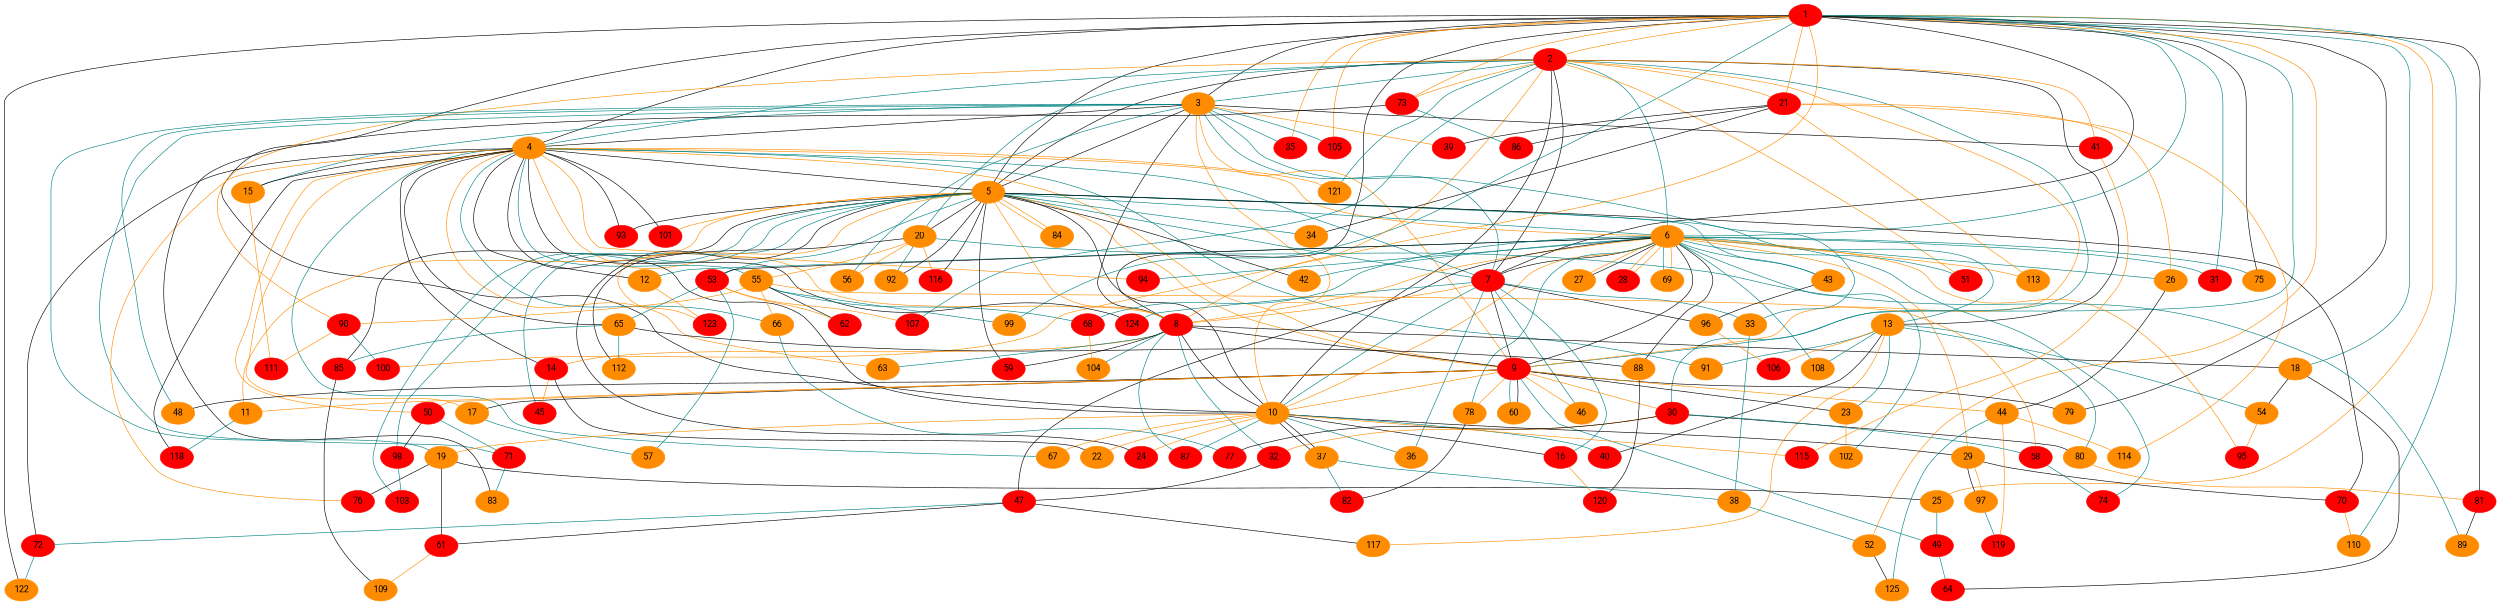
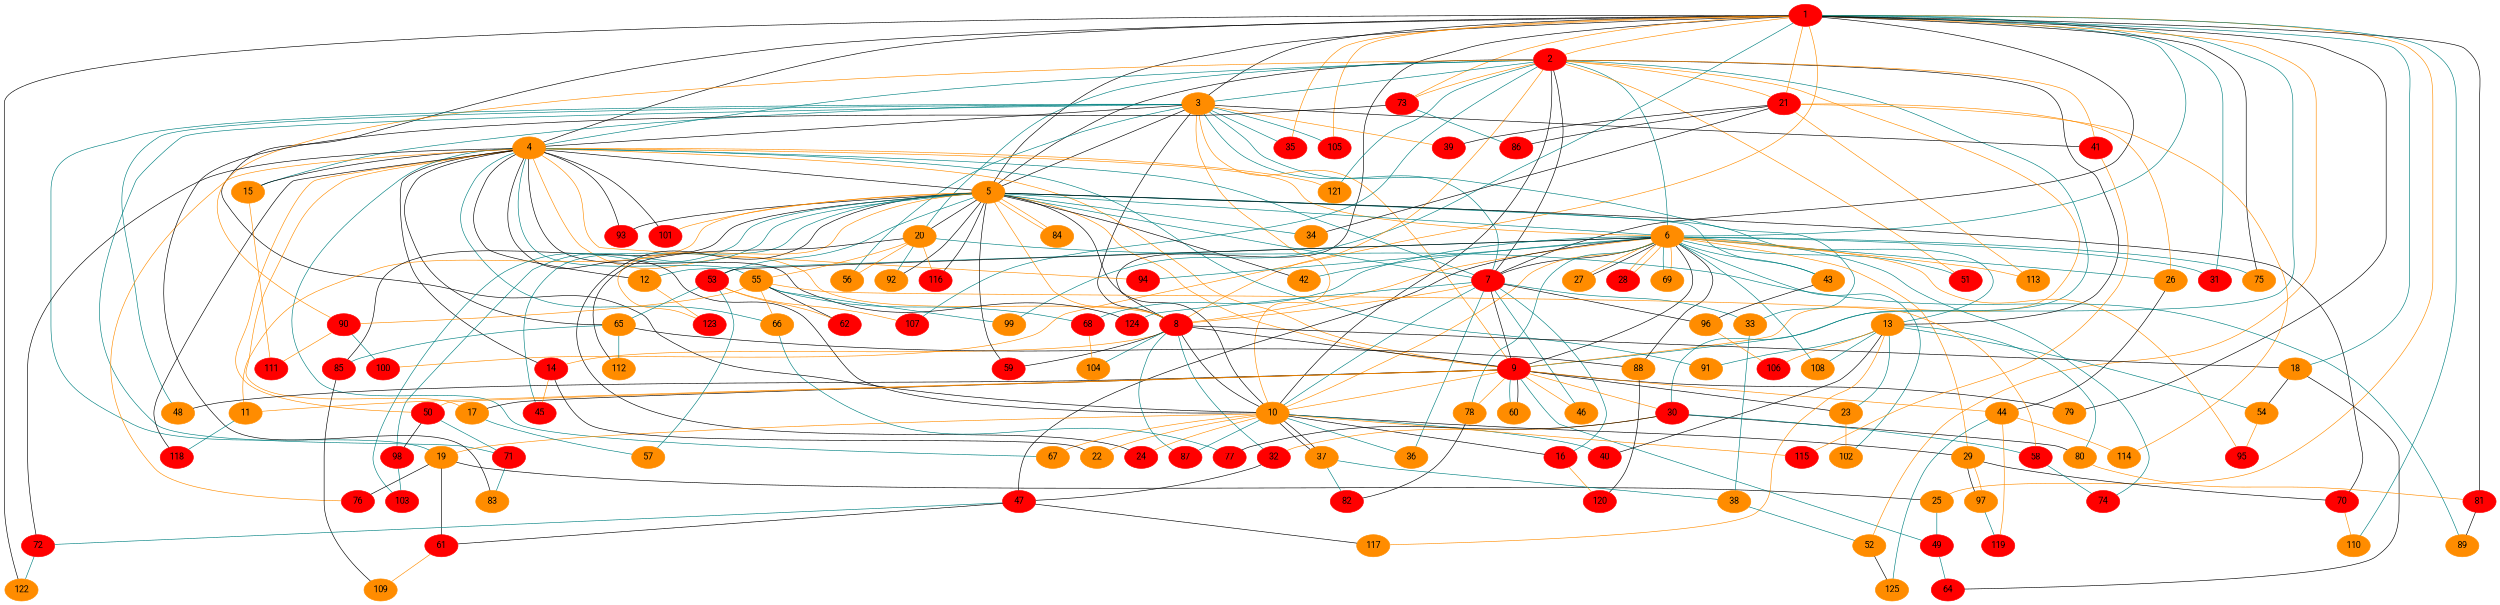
(883, 369) -> none
